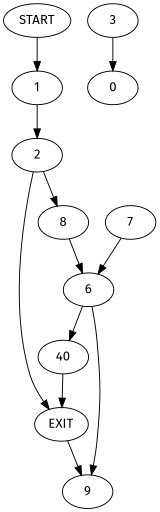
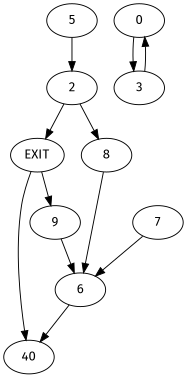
(37, 21) -> none
none -> (133, 49)
(37, 88) -> (72, 21)
(63, 386) -> (18, 251)
(100, 386) -> (66, 252)
